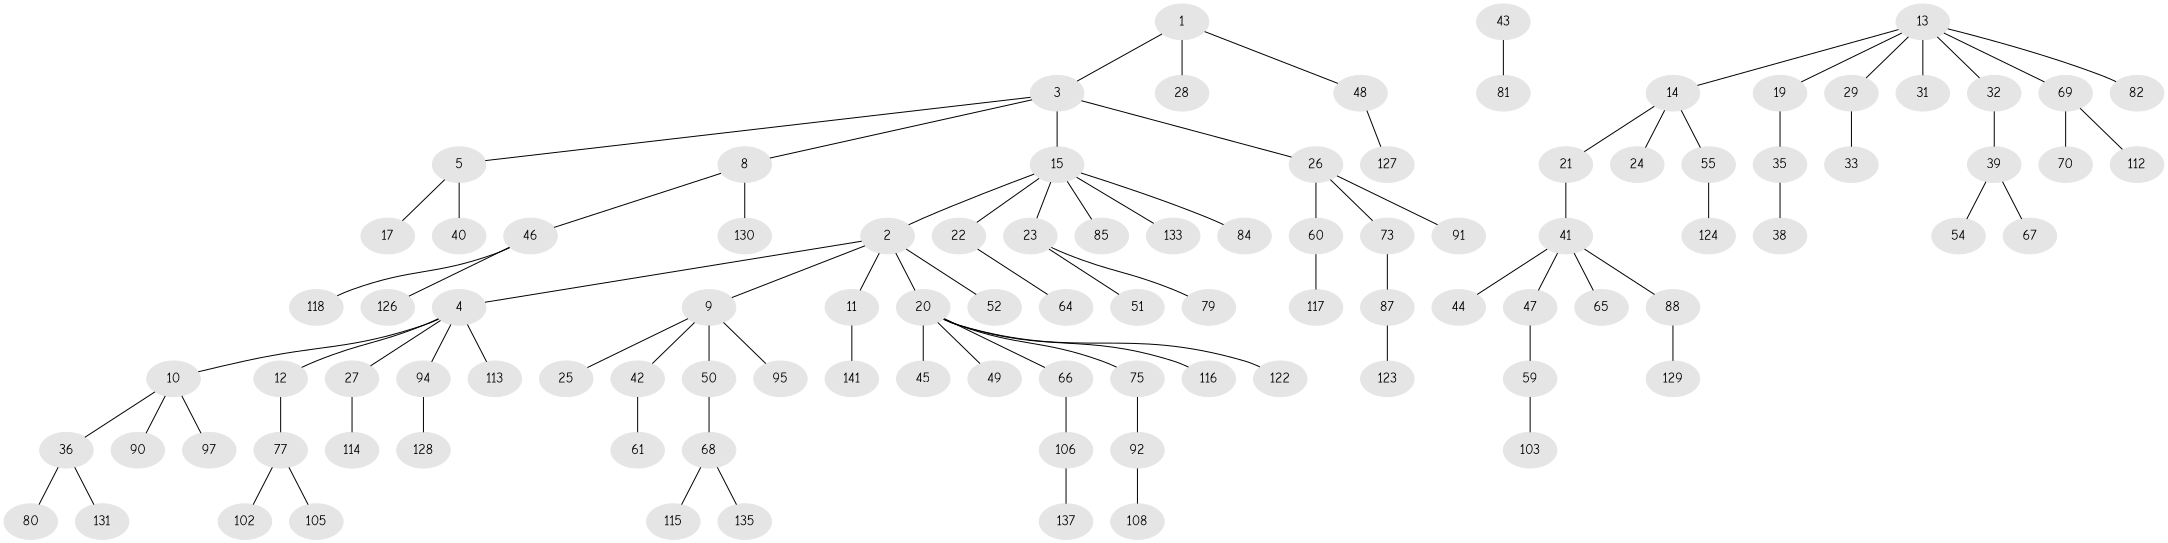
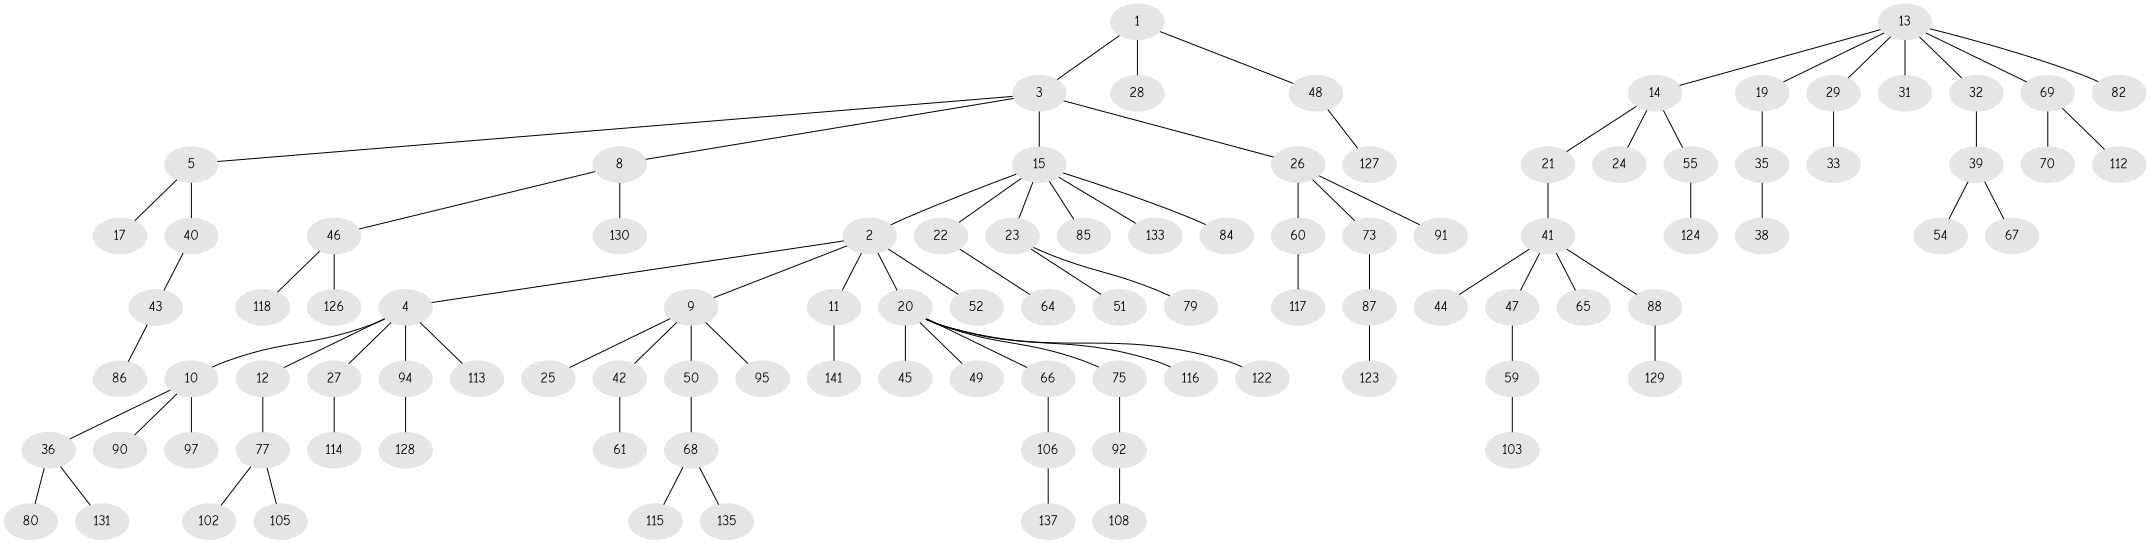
(1503, 93) -> (120, 379)
none -> (174, 272)
